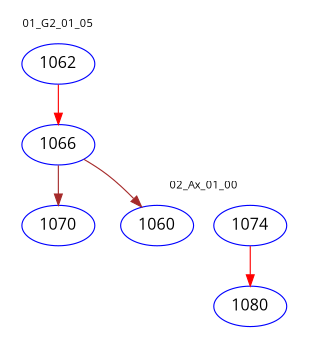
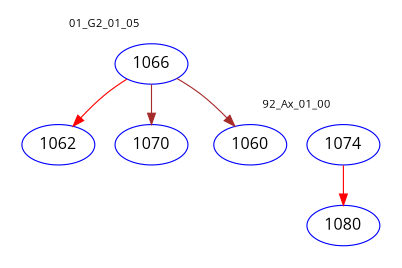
(58, 99) -> (102, 97)
(204, 186) -> (297, 105)
